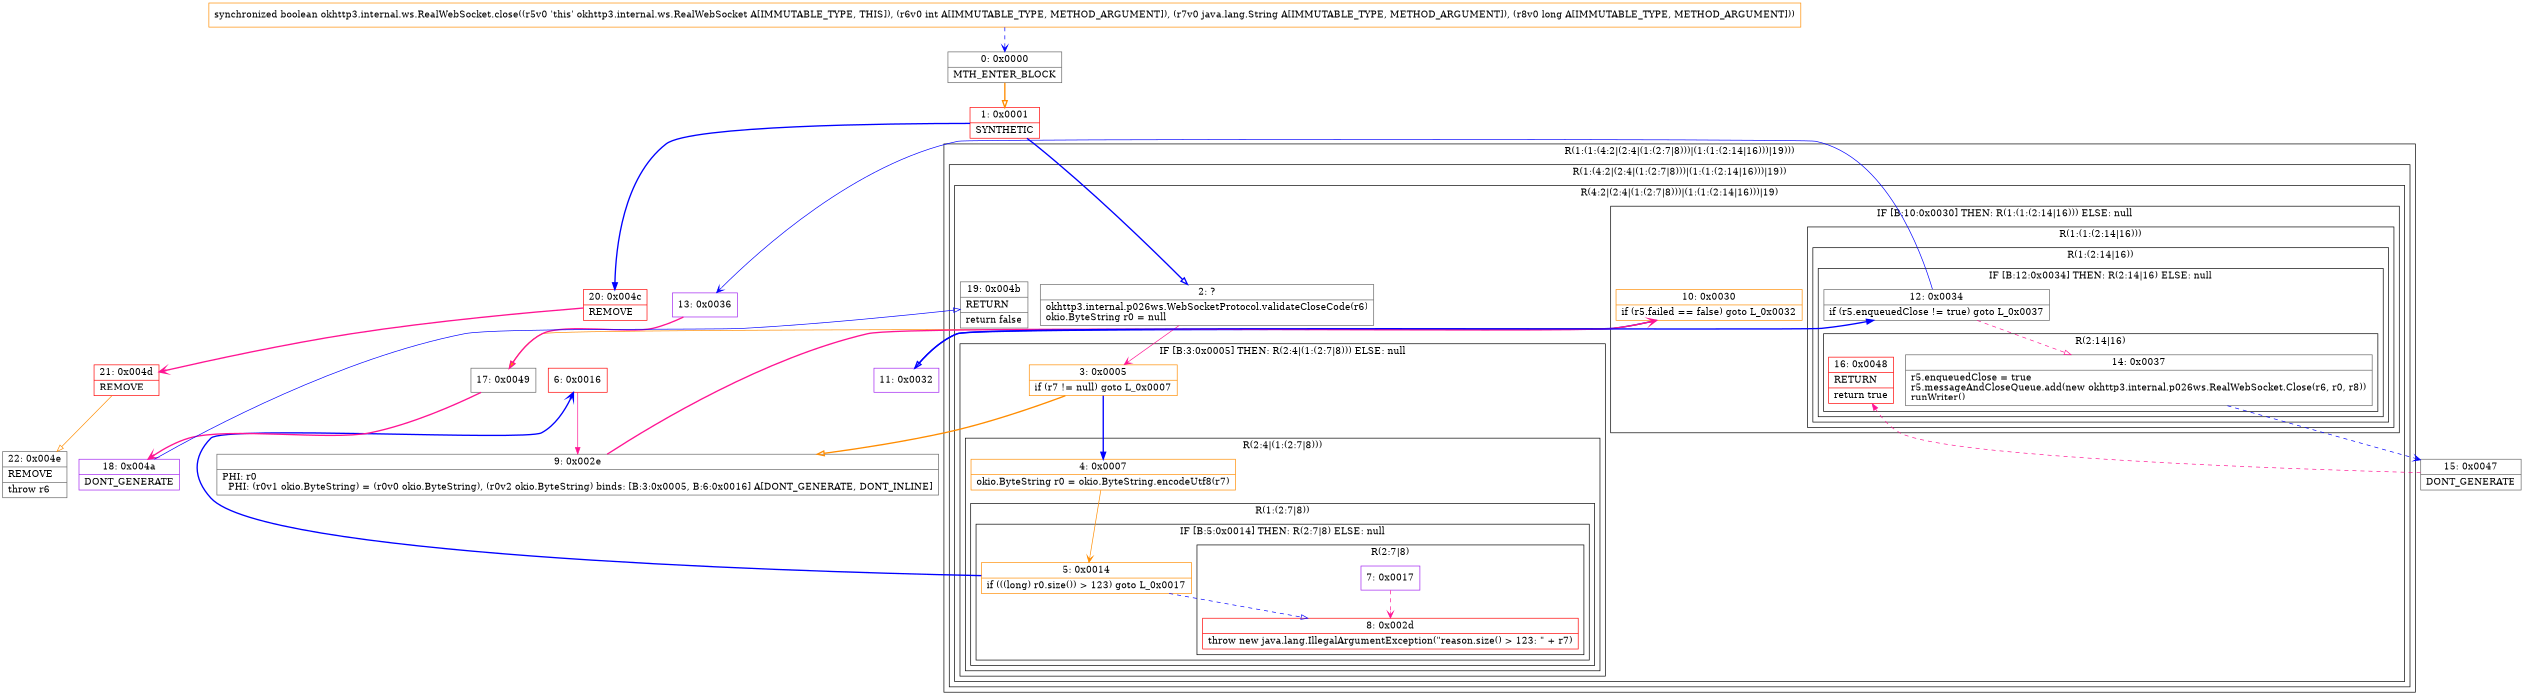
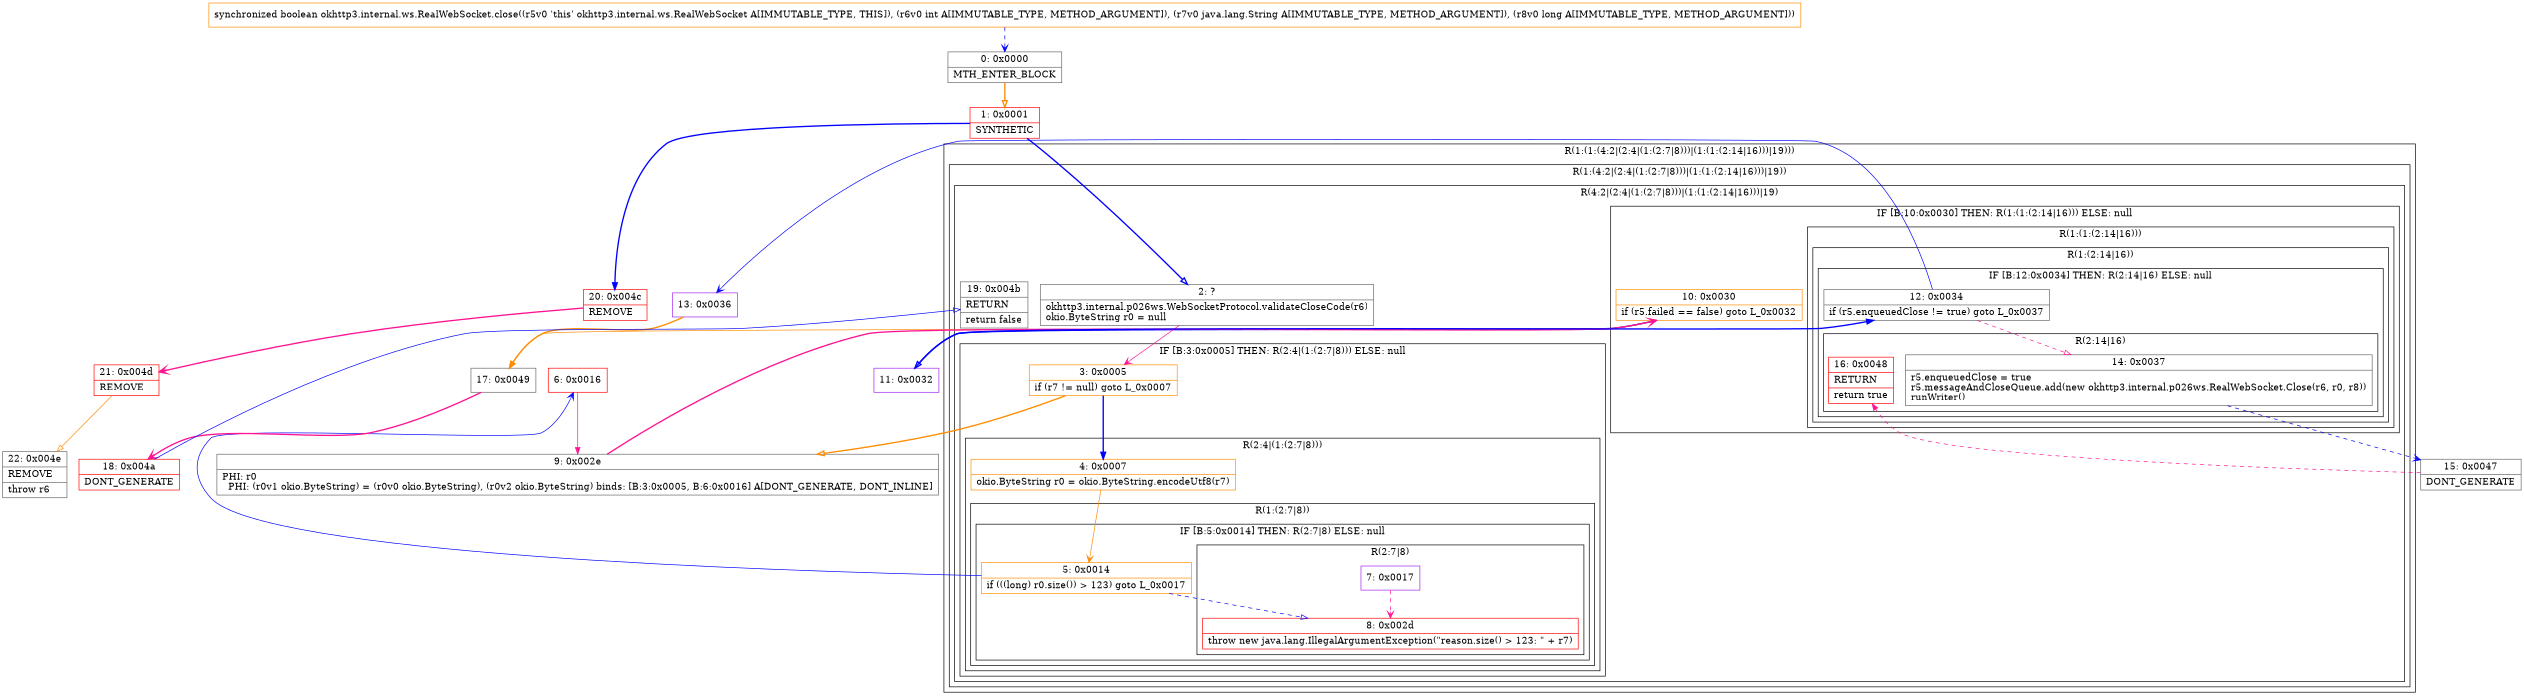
(593, 329) -> (593, 329)
(129, 475) -> (129, 475)
(371, 540) -> (371, 540)
